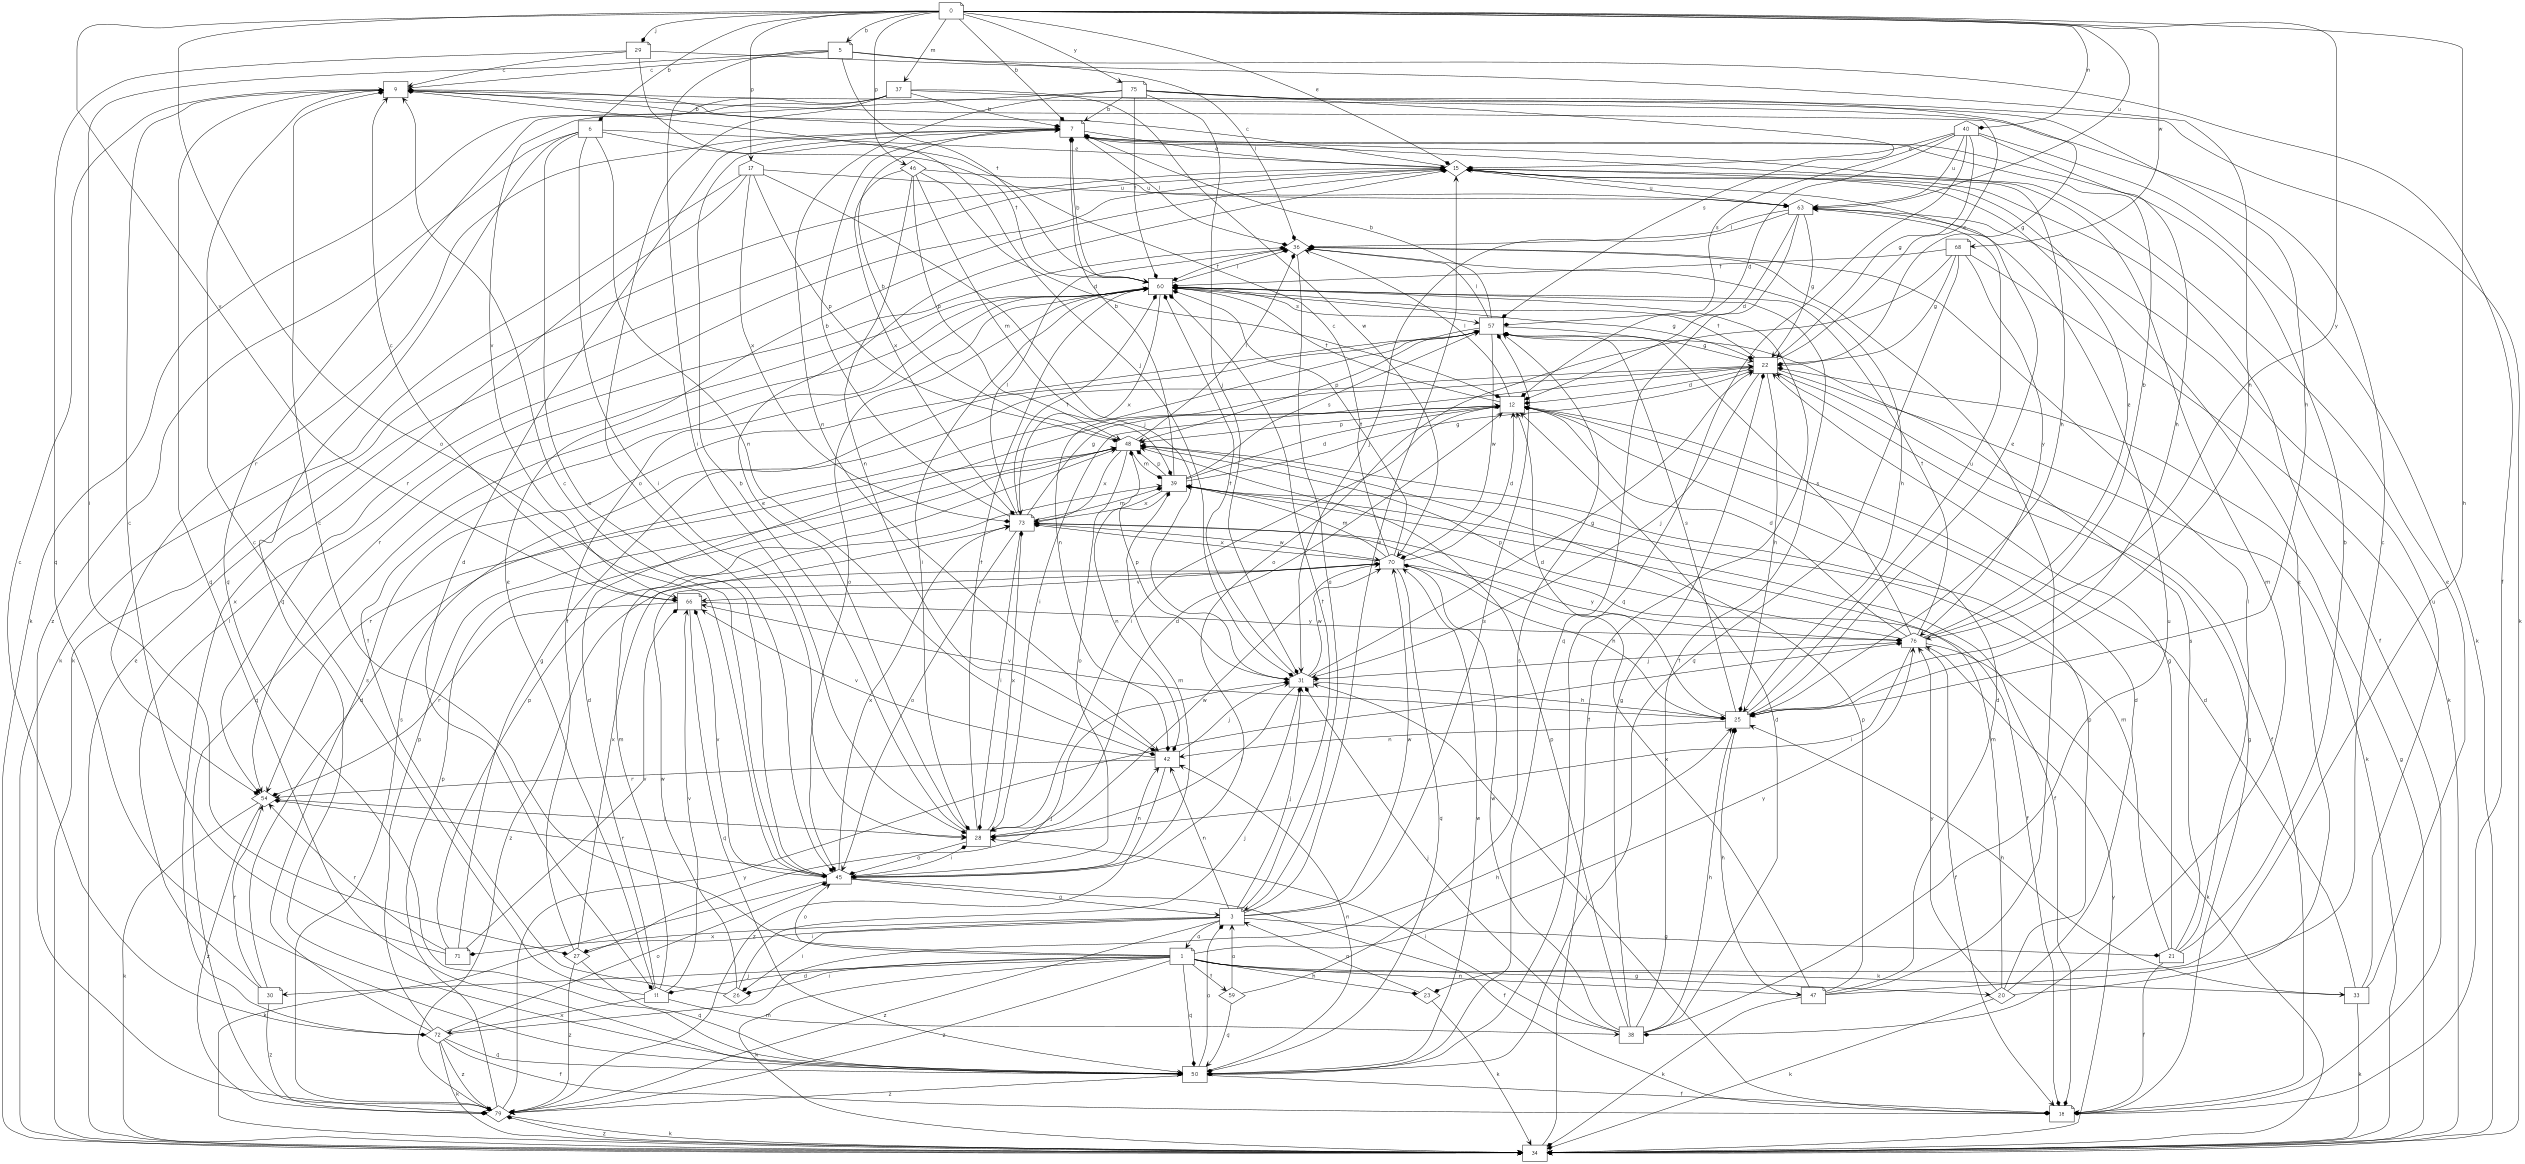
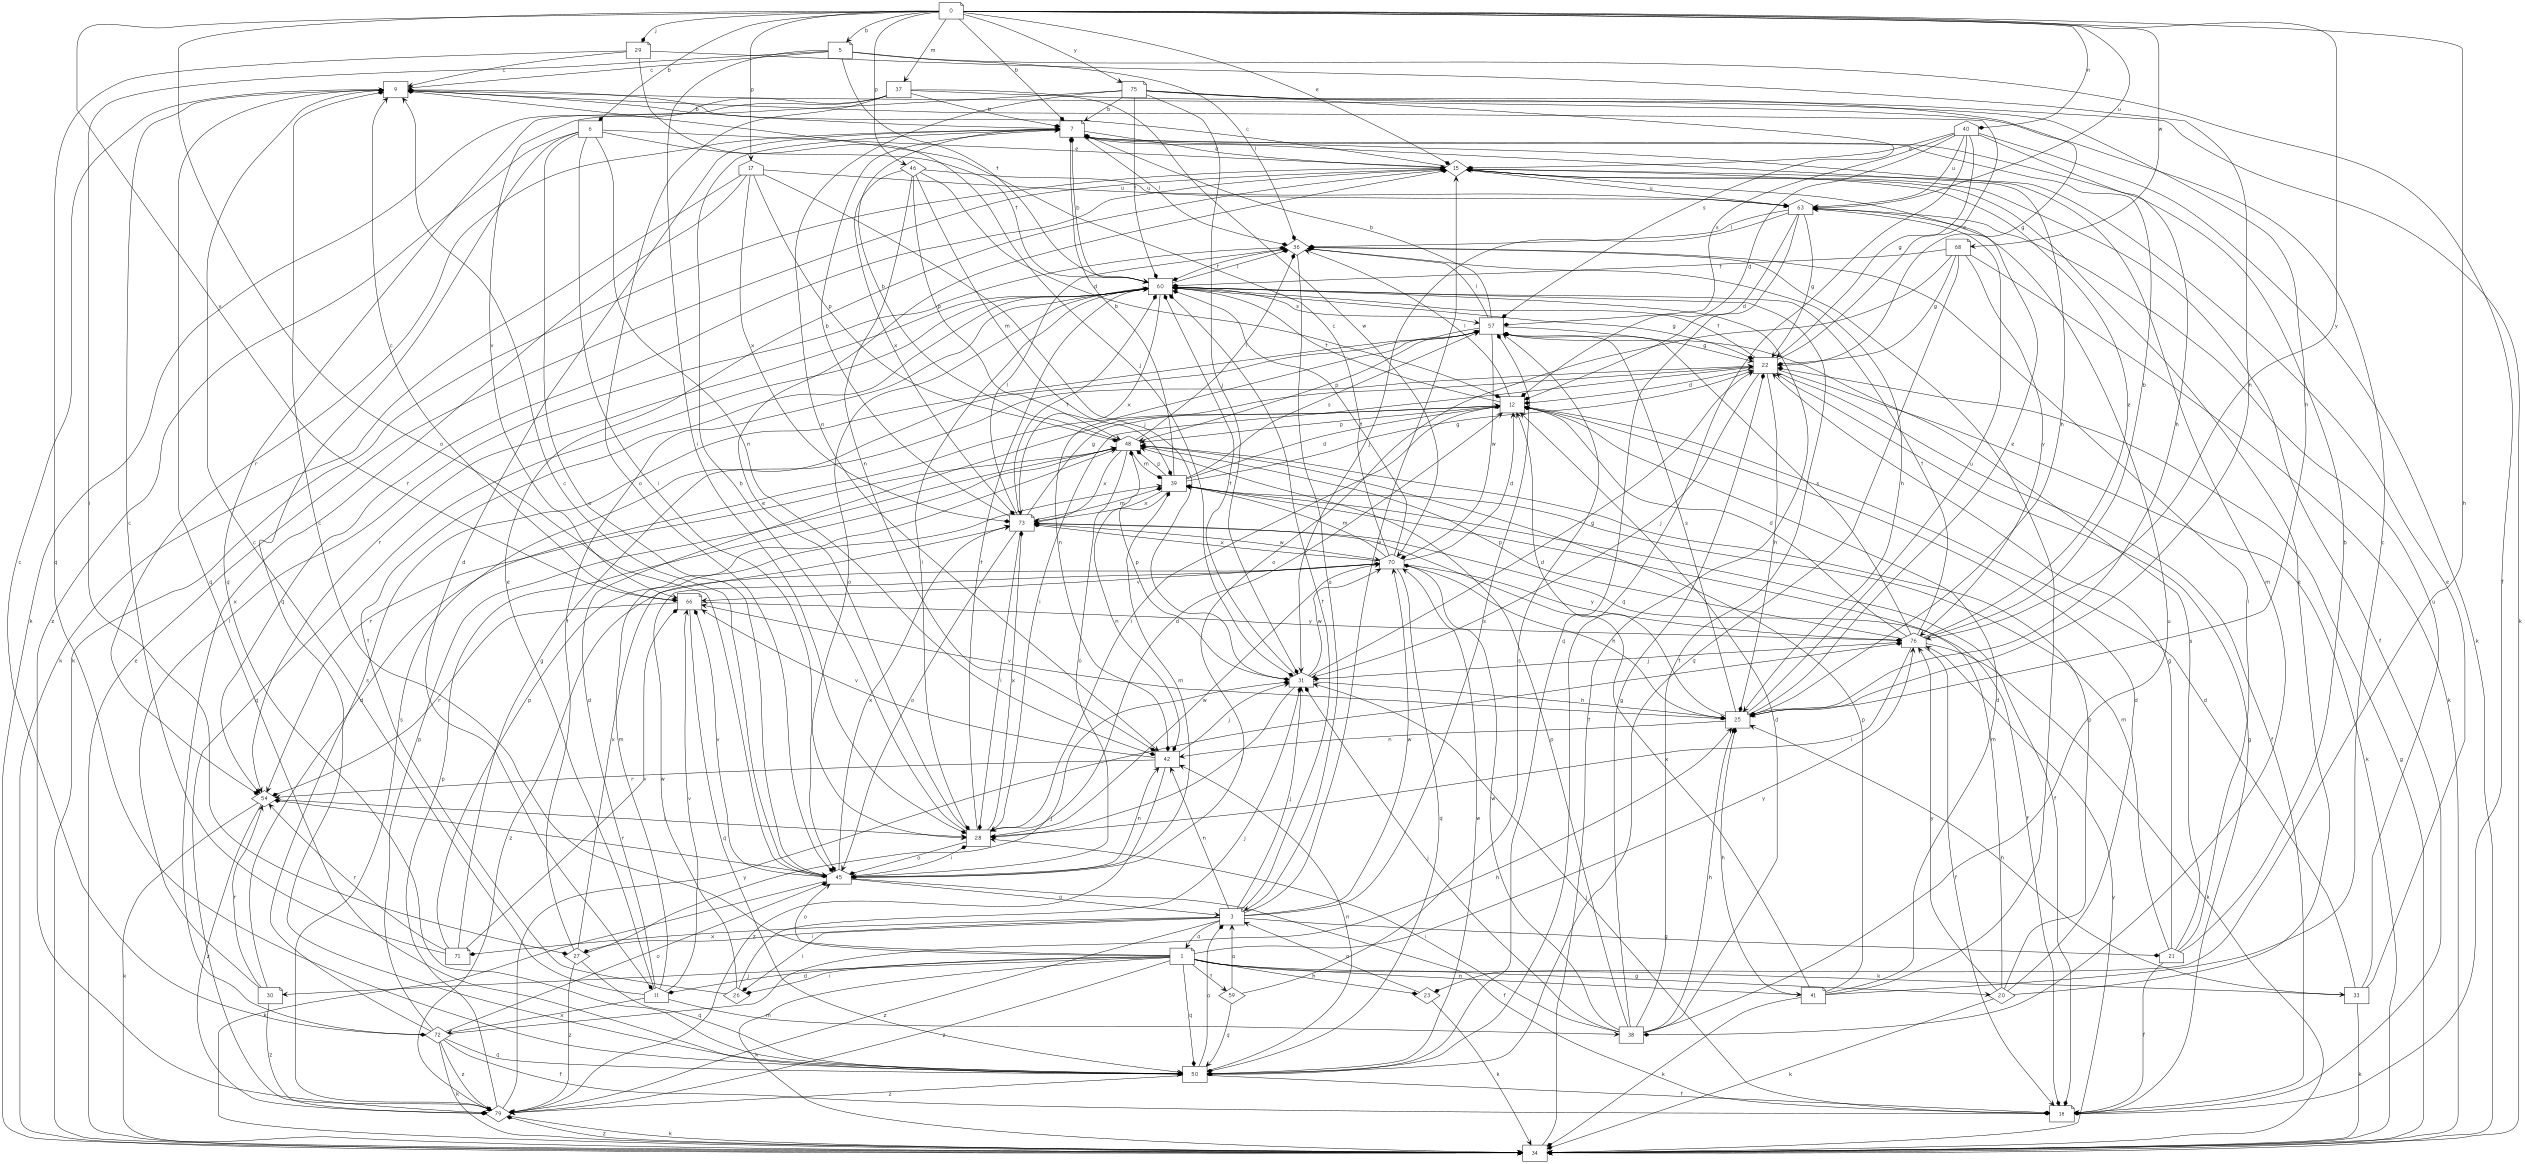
(1813, 996) -> (1813, 996)
